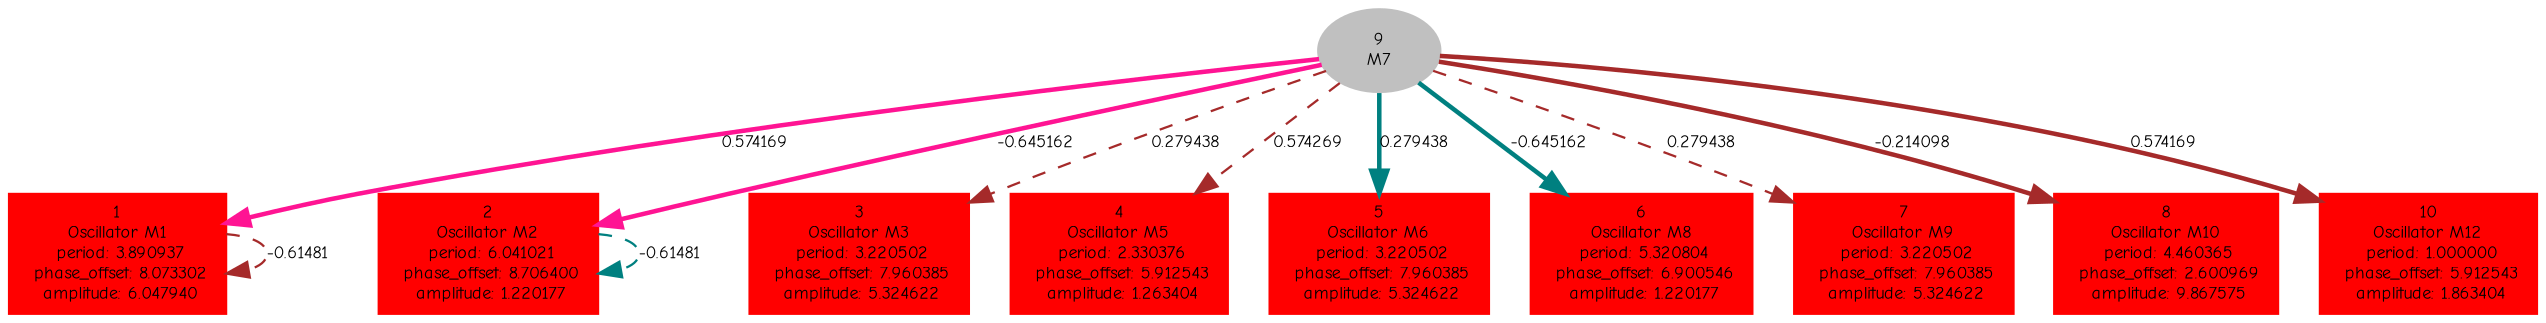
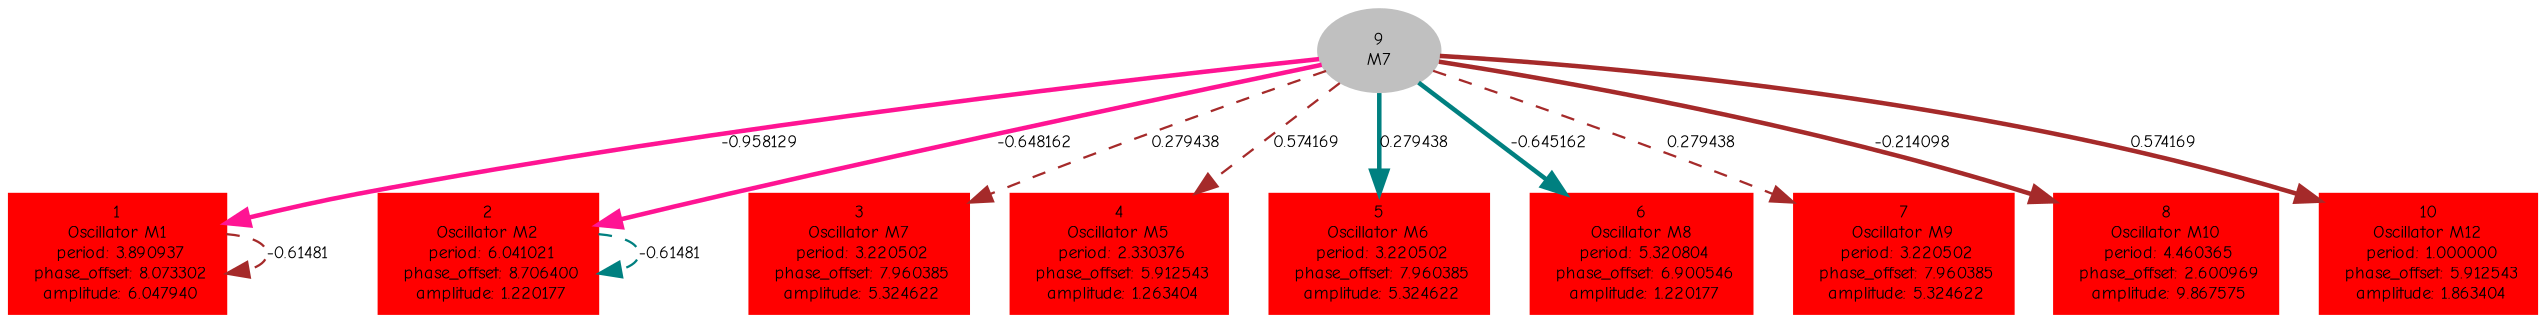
(759, 143) -> (763, 143)
(1039, 143) -> (1039, 143)
(1311, 143) -> (1310, 143)
(859, 232) -> (859, 232)
